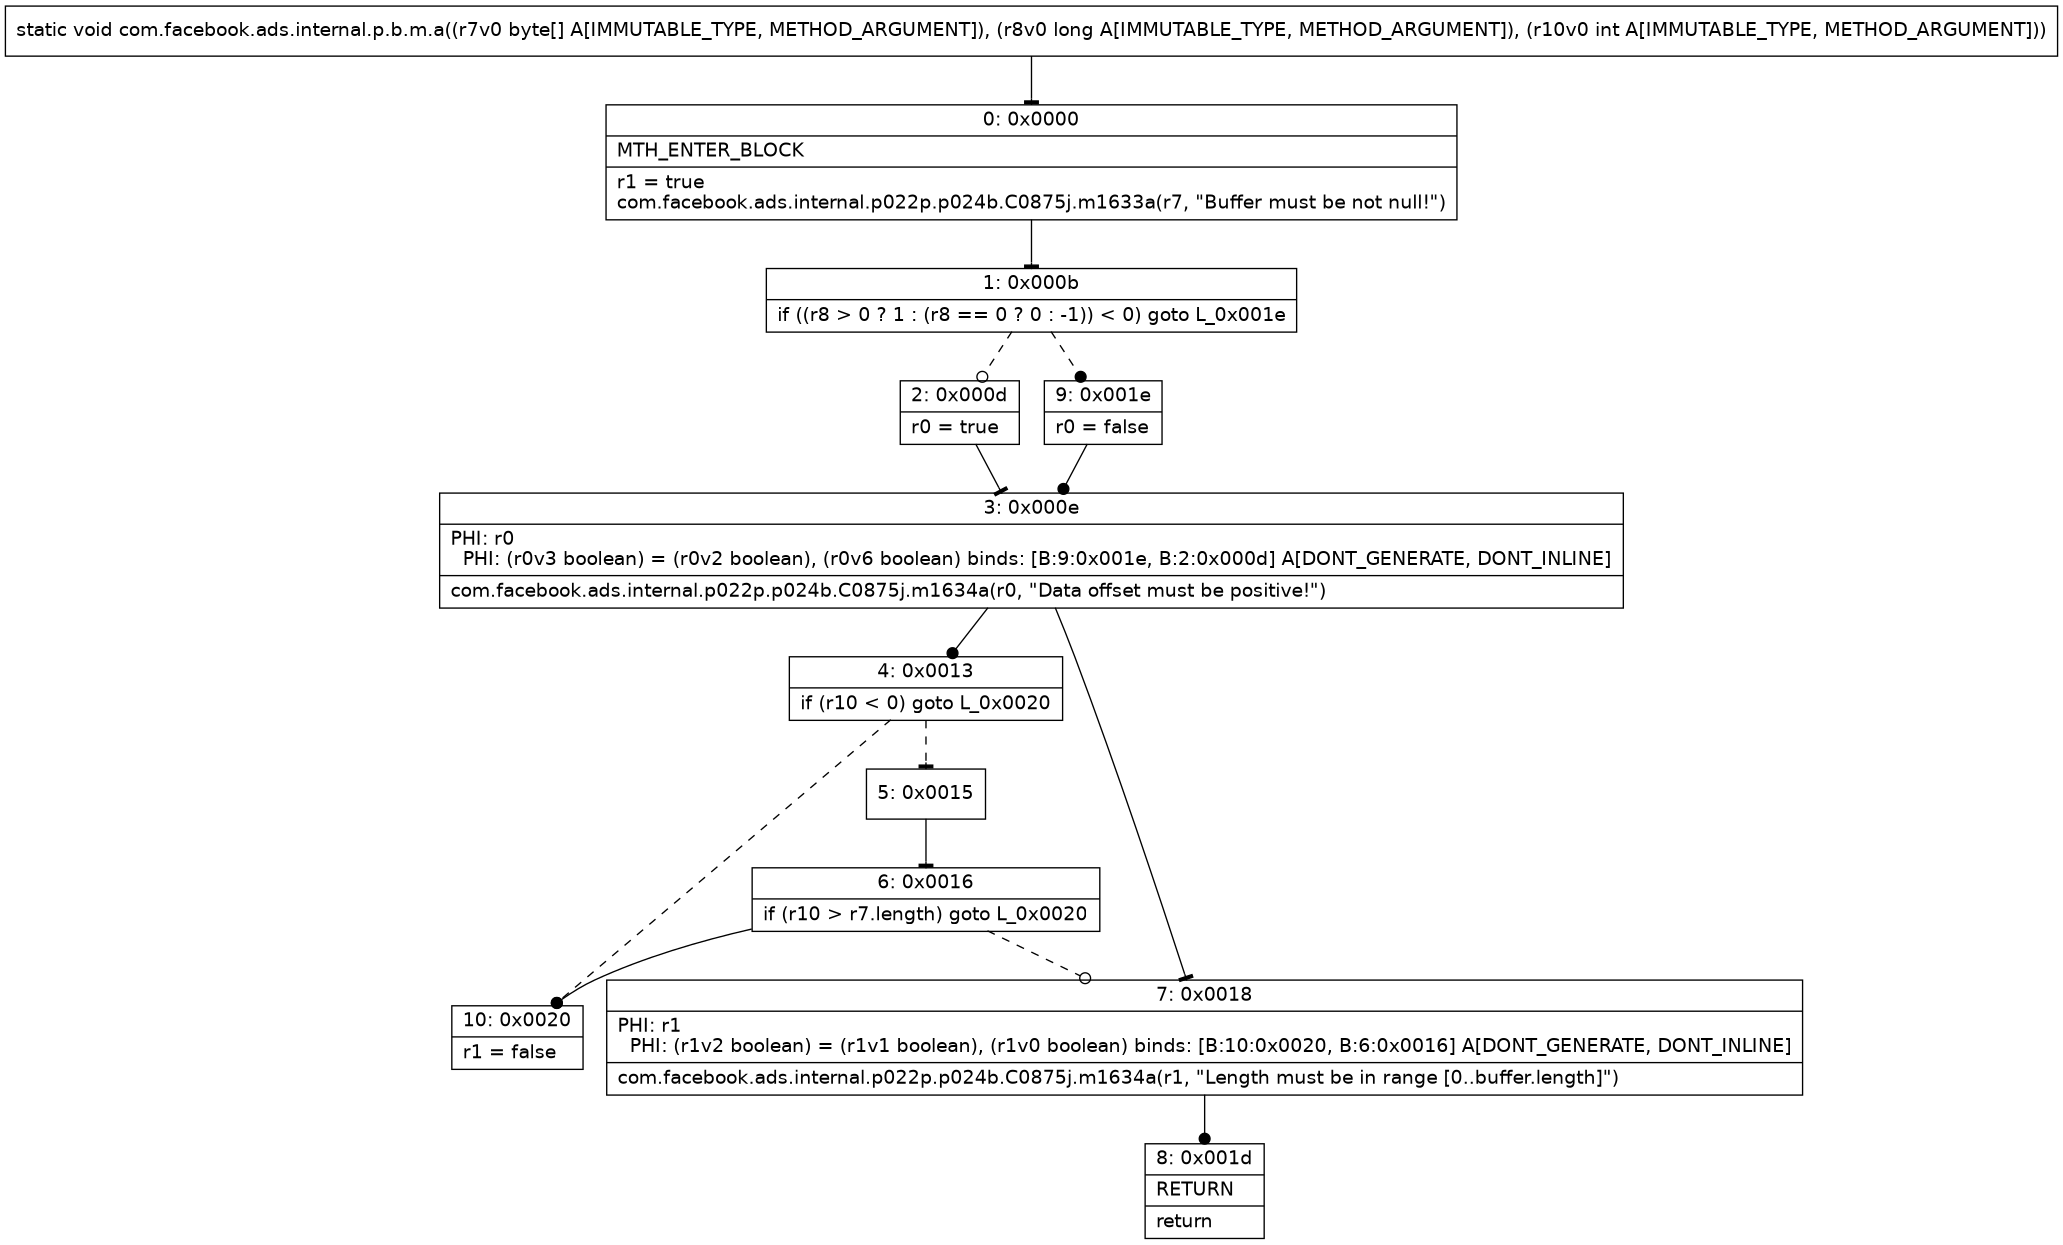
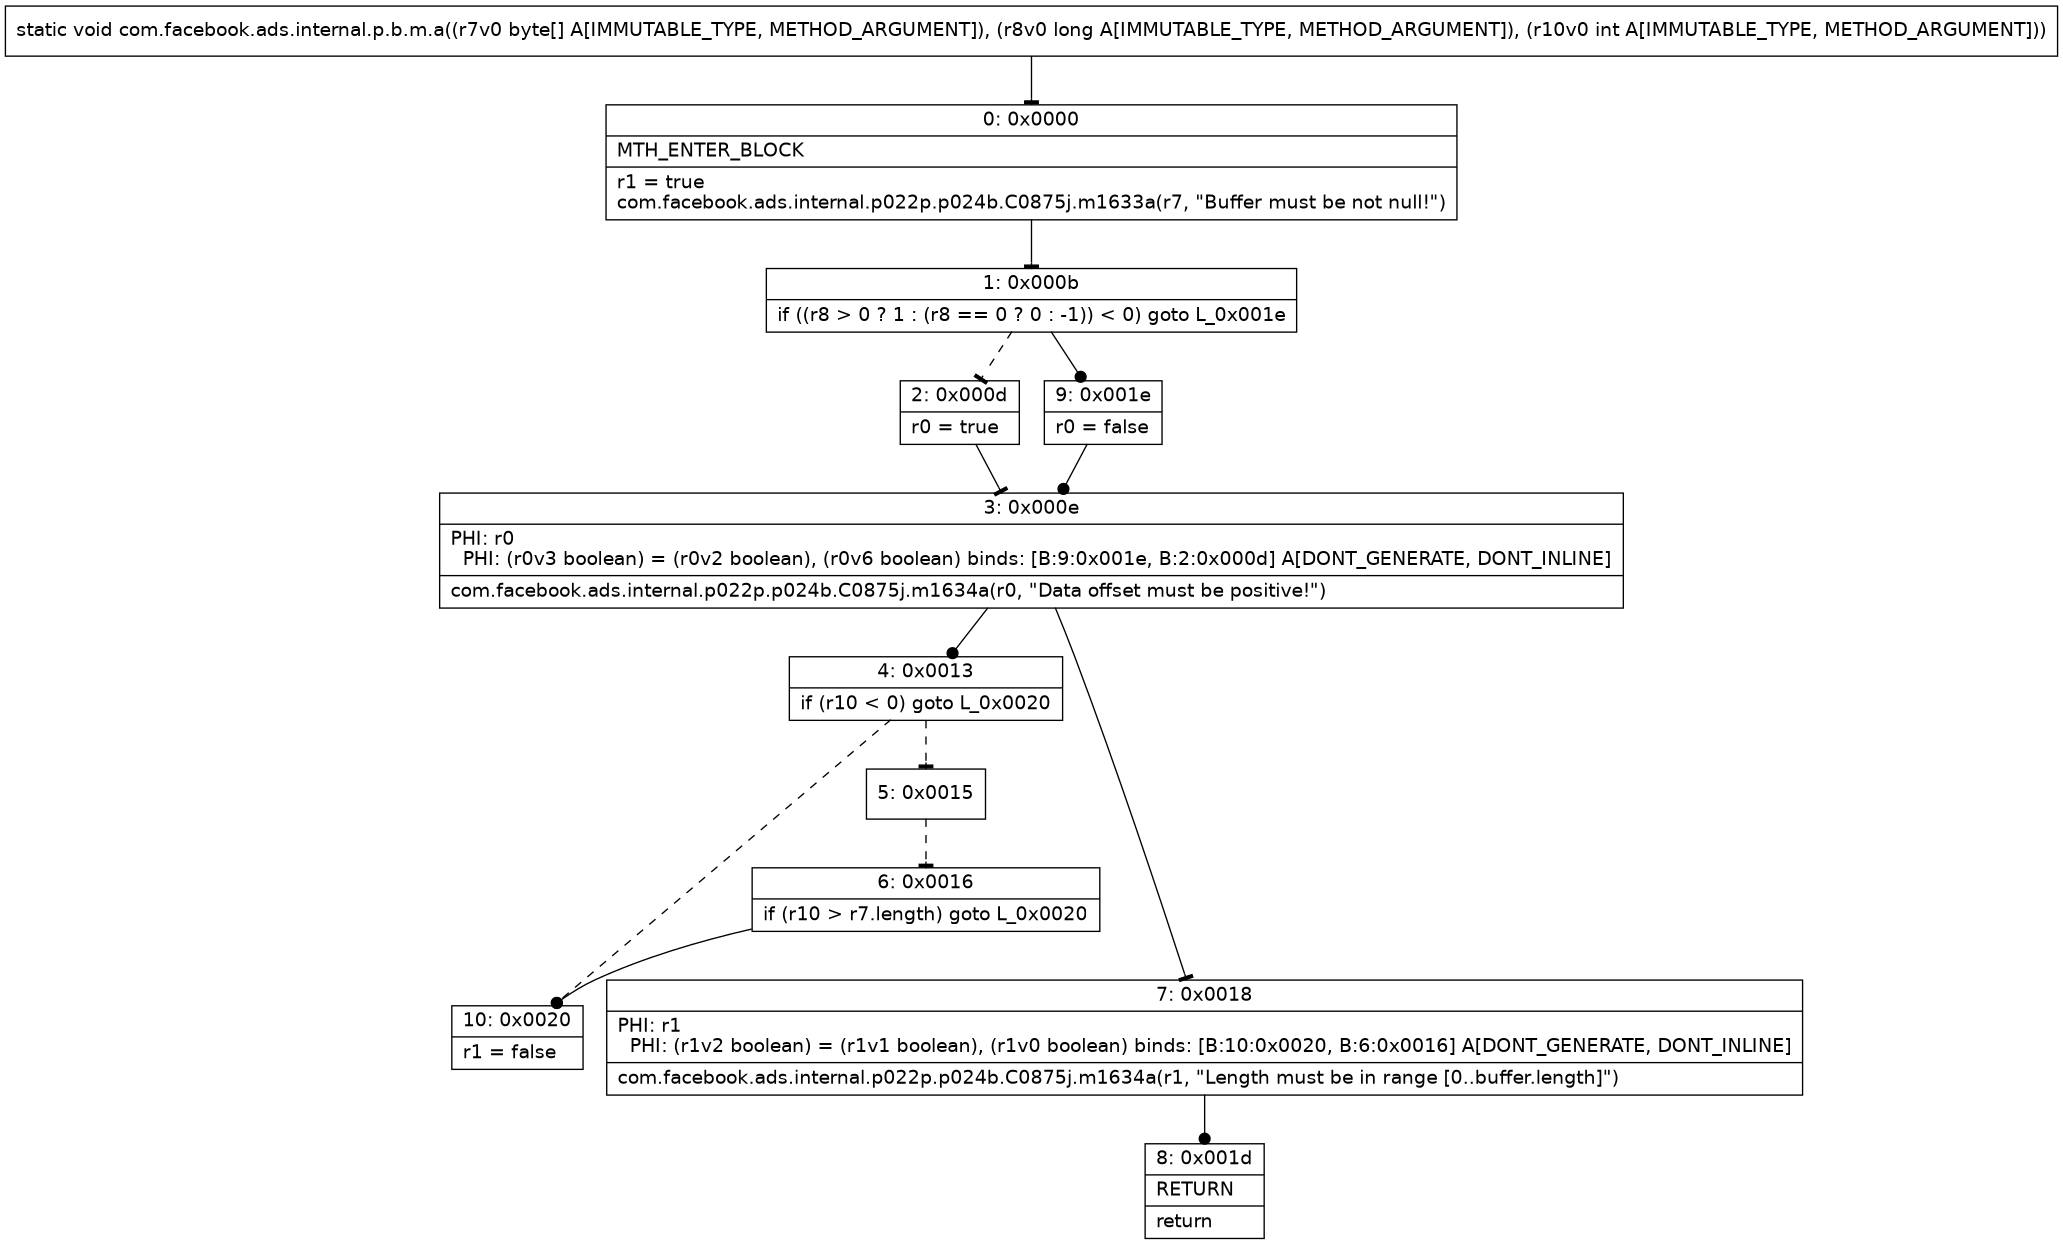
(999, 352) -> (999, 352)
(1064, 352) -> (1064, 352)
(926, 840) -> (926, 840)
(1034, 953) -> none
